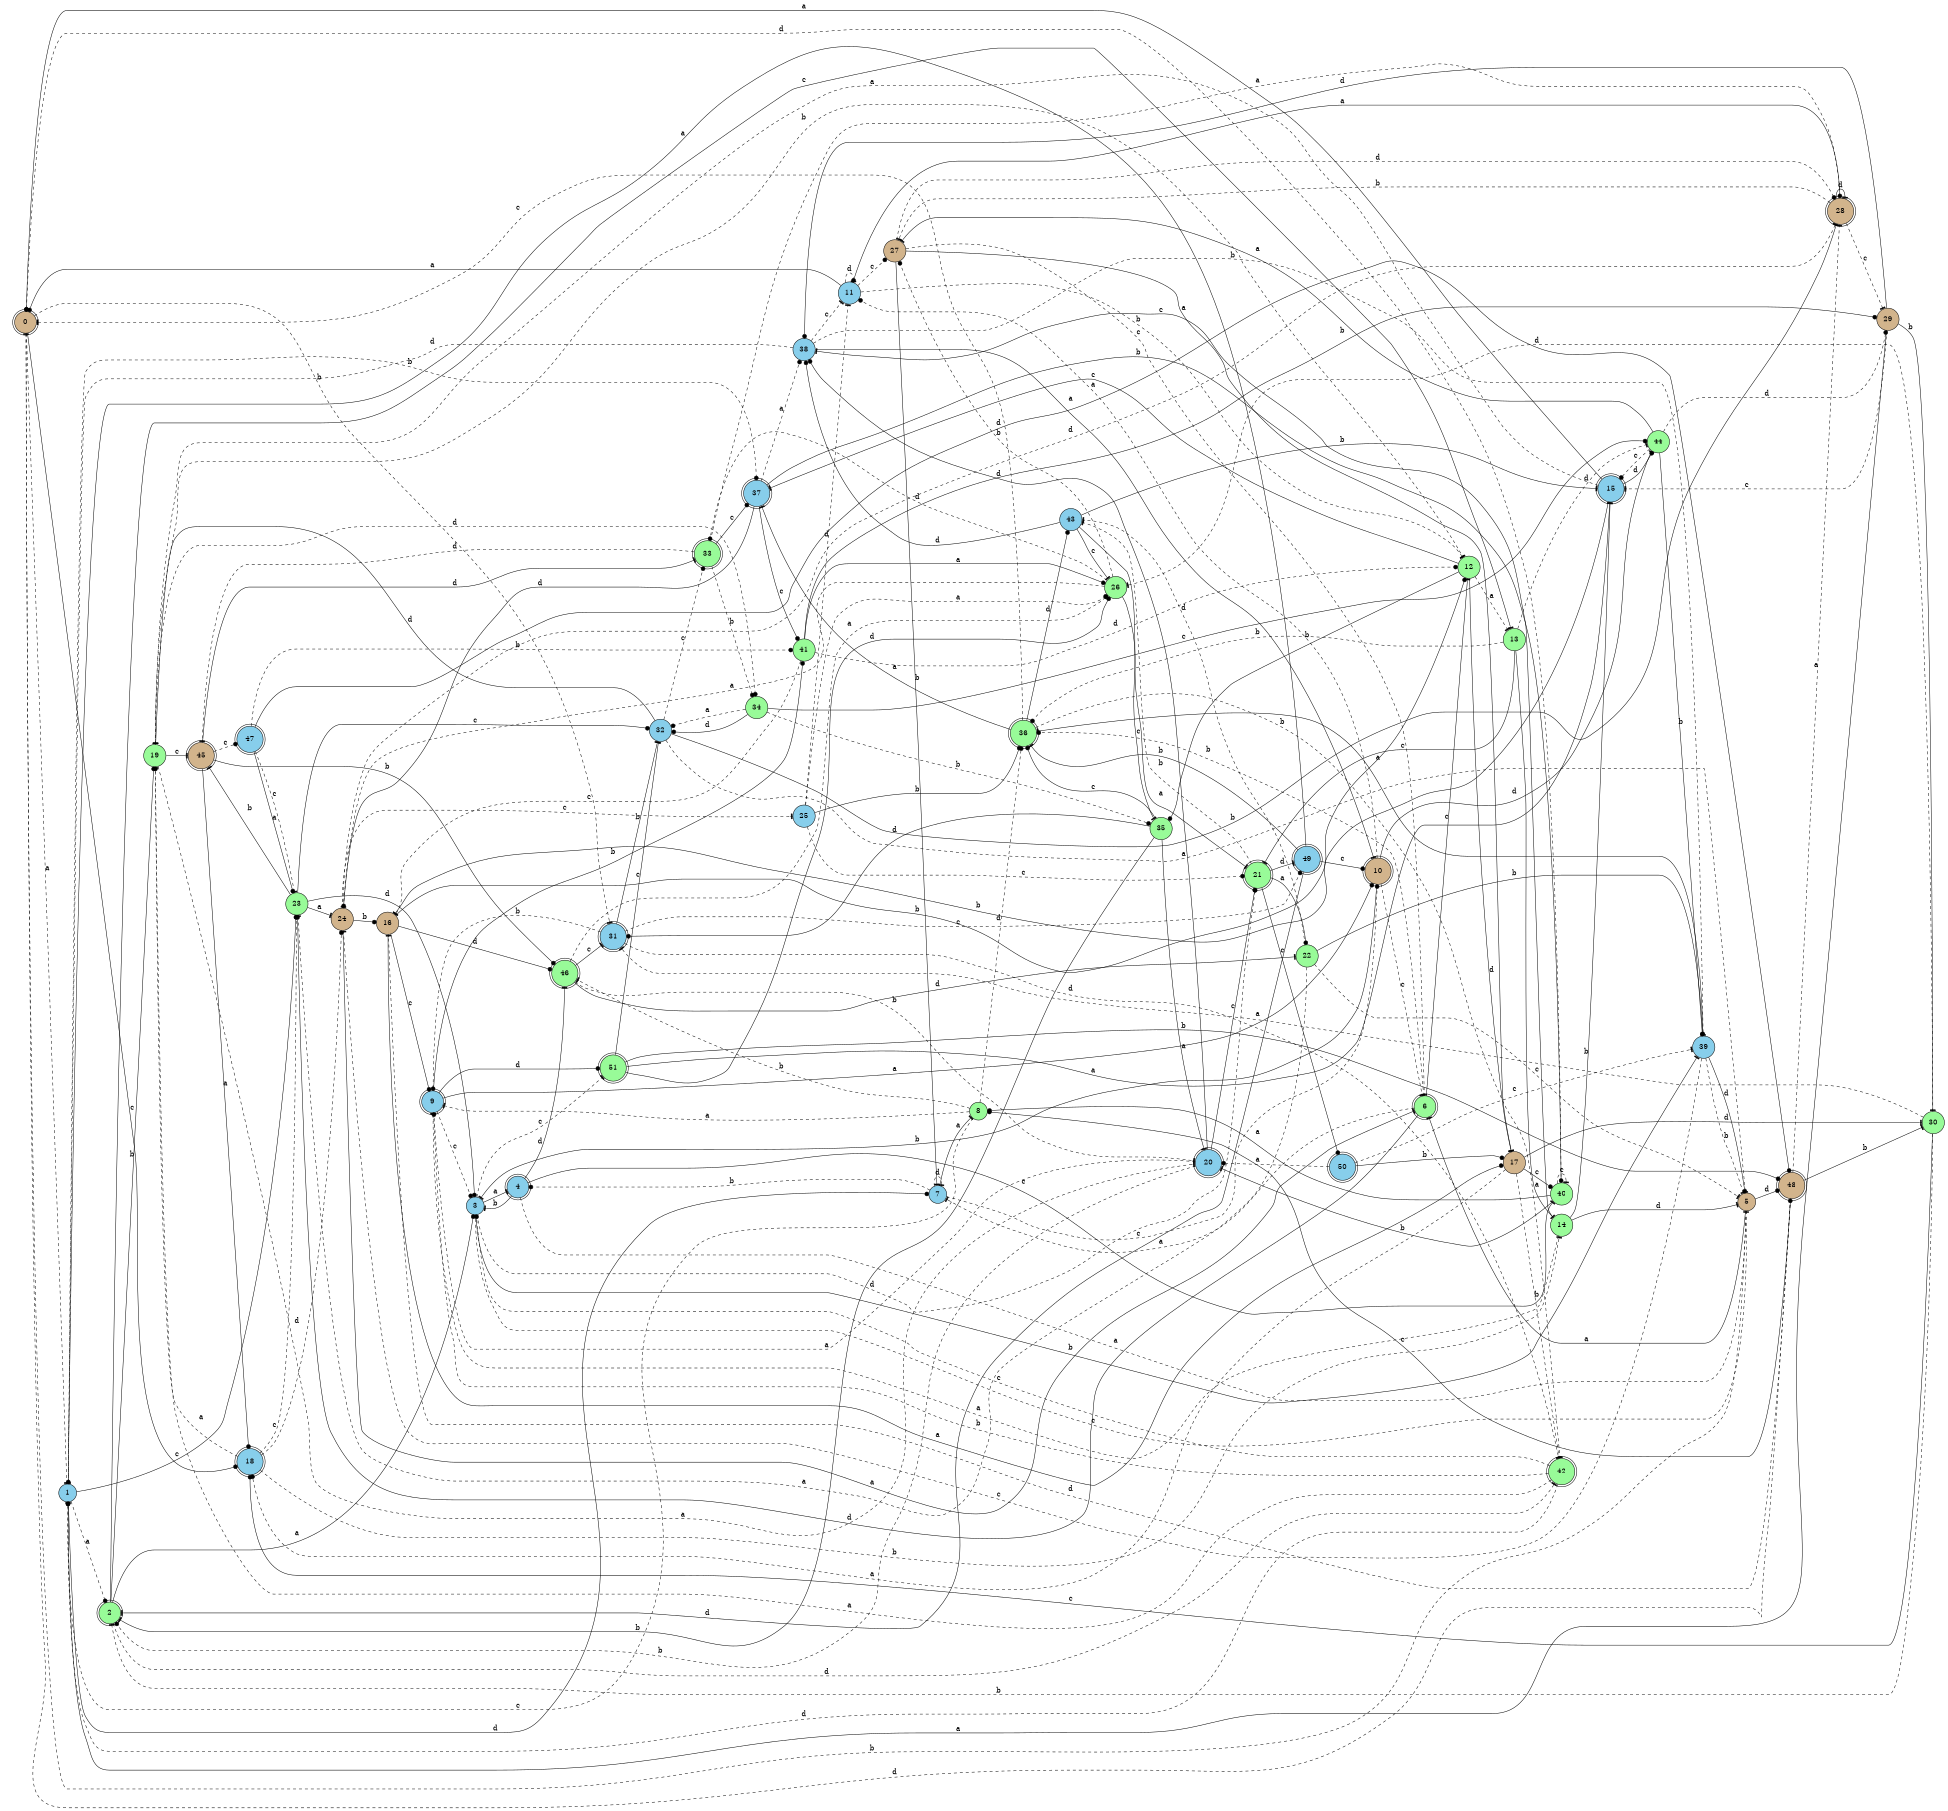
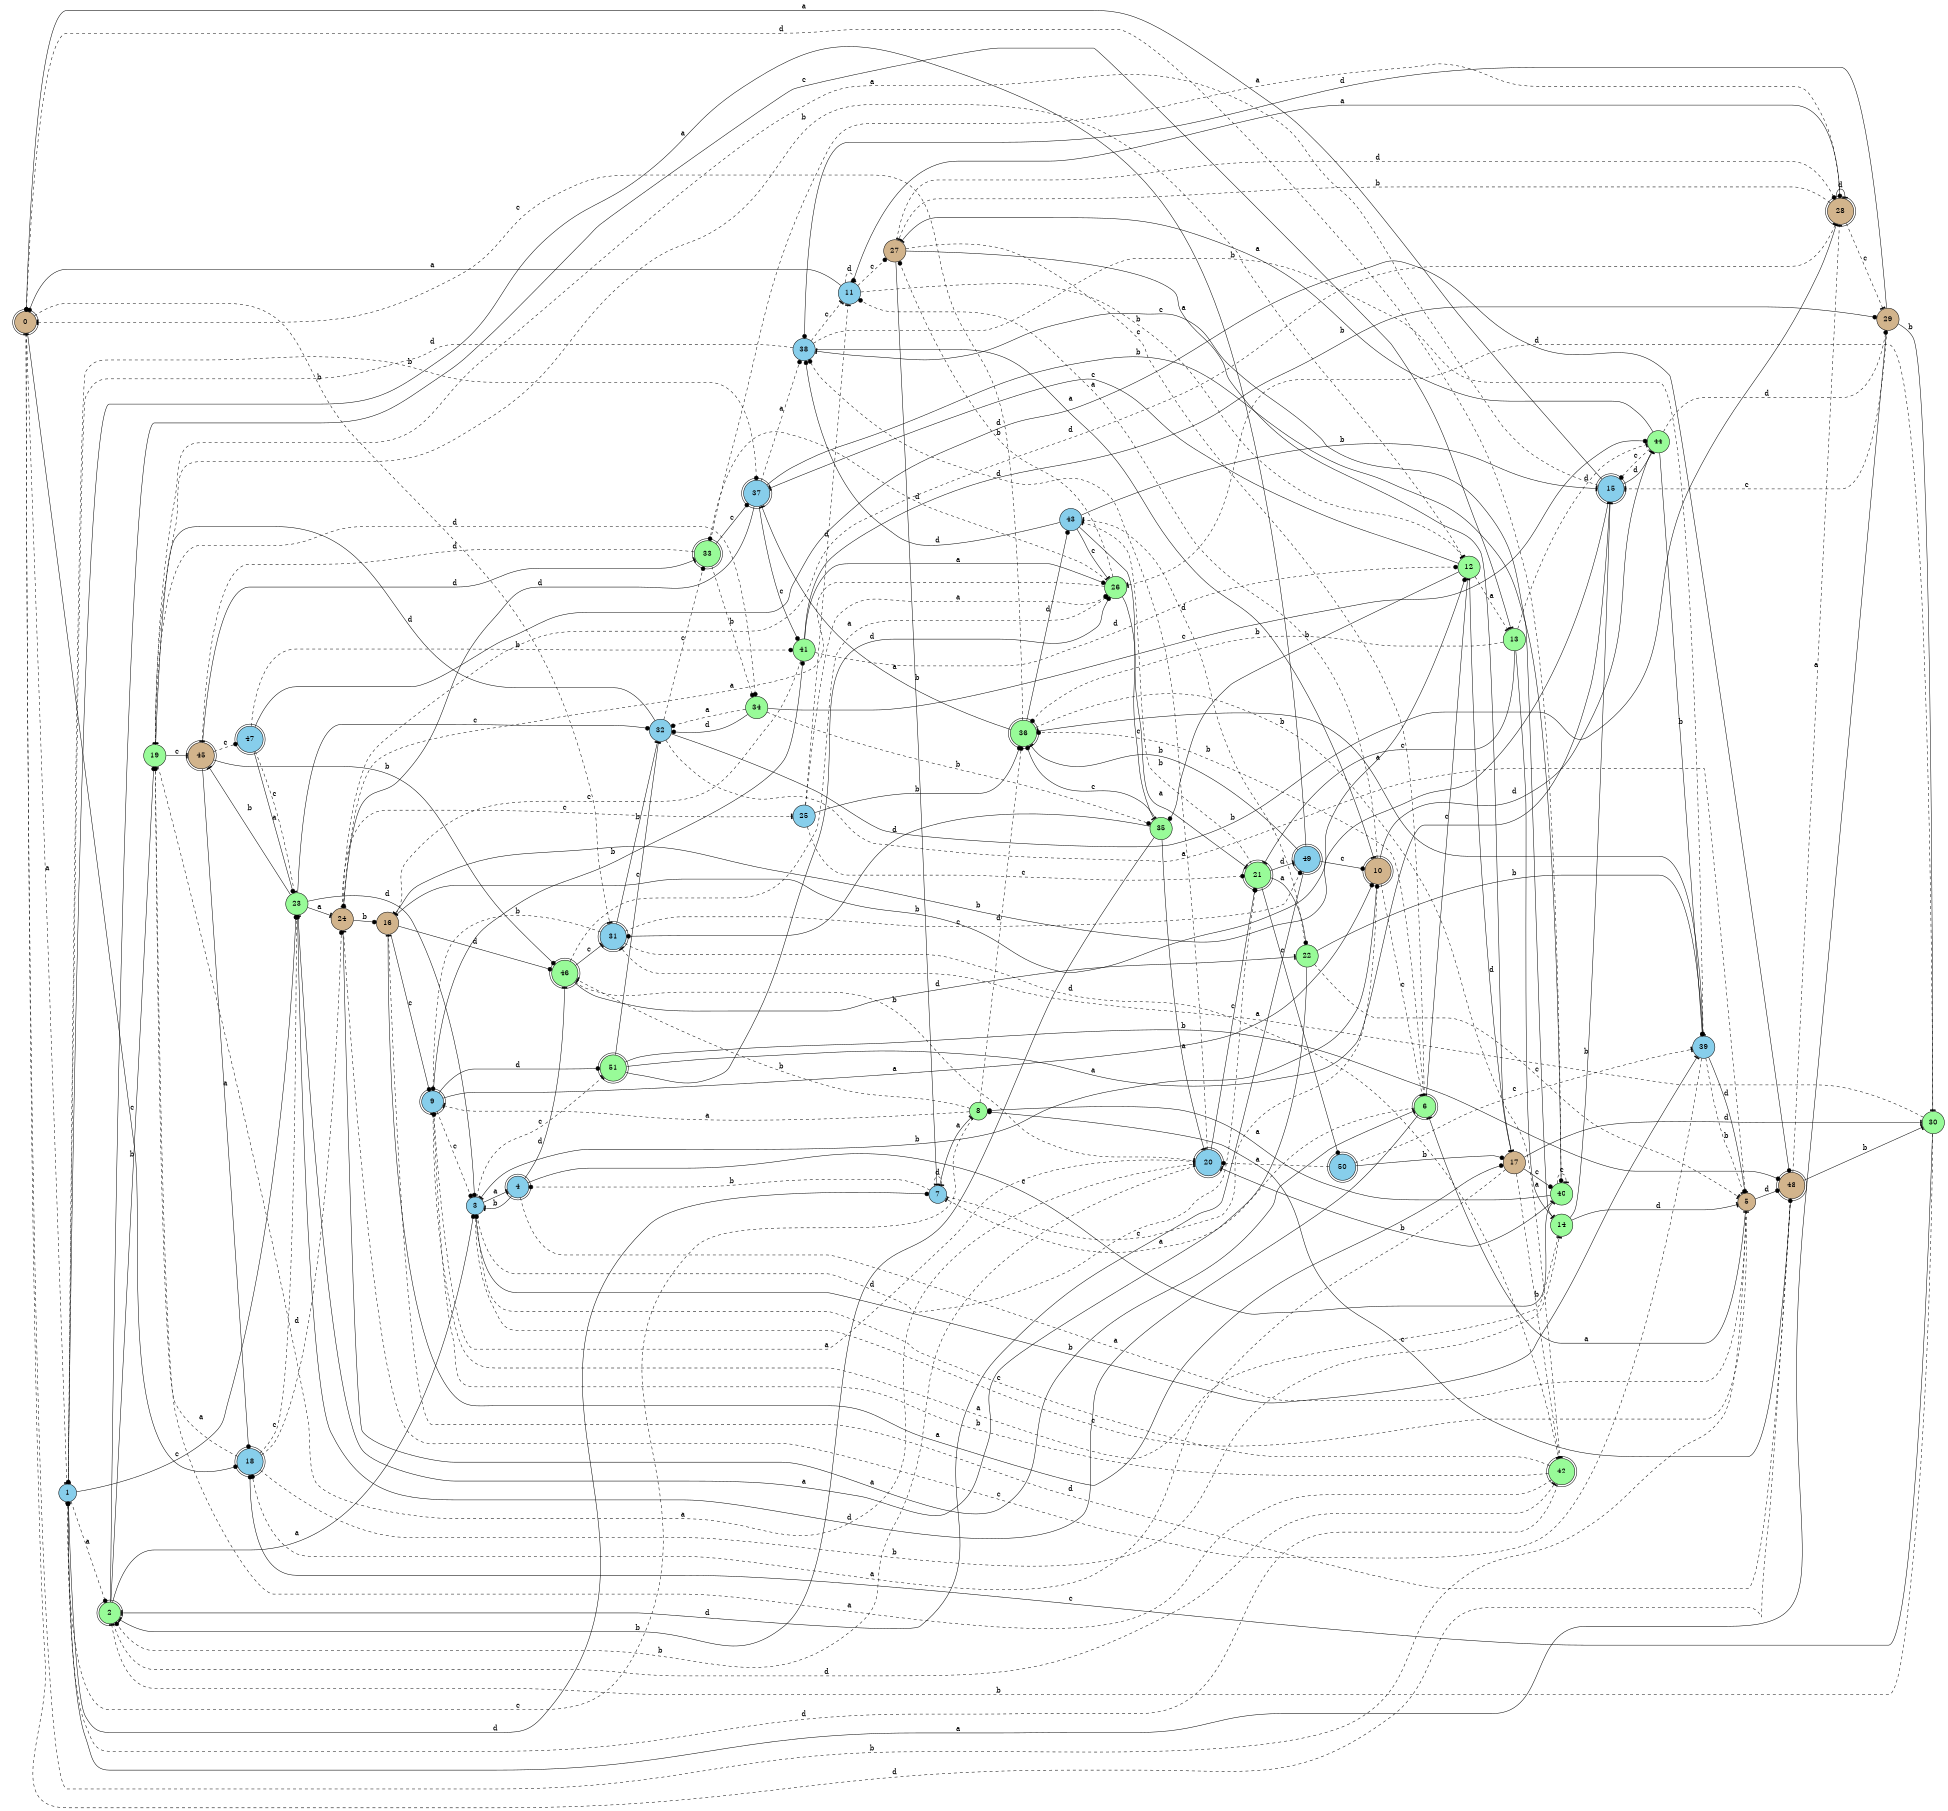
(1640, 472) -> (1640, 472)
(1169, 672) -> (1169, 672)
(738, 1482) -> (738, 1482)
